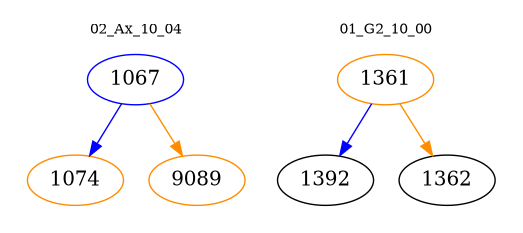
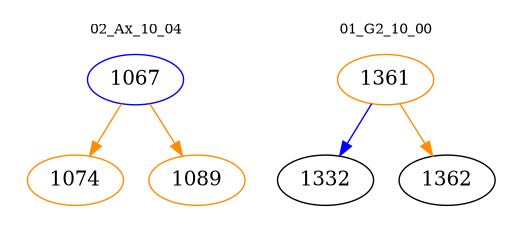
(109, 124) -> (109, 124)
(197, 180) -> (197, 180)
(326, 180) -> (326, 180)
